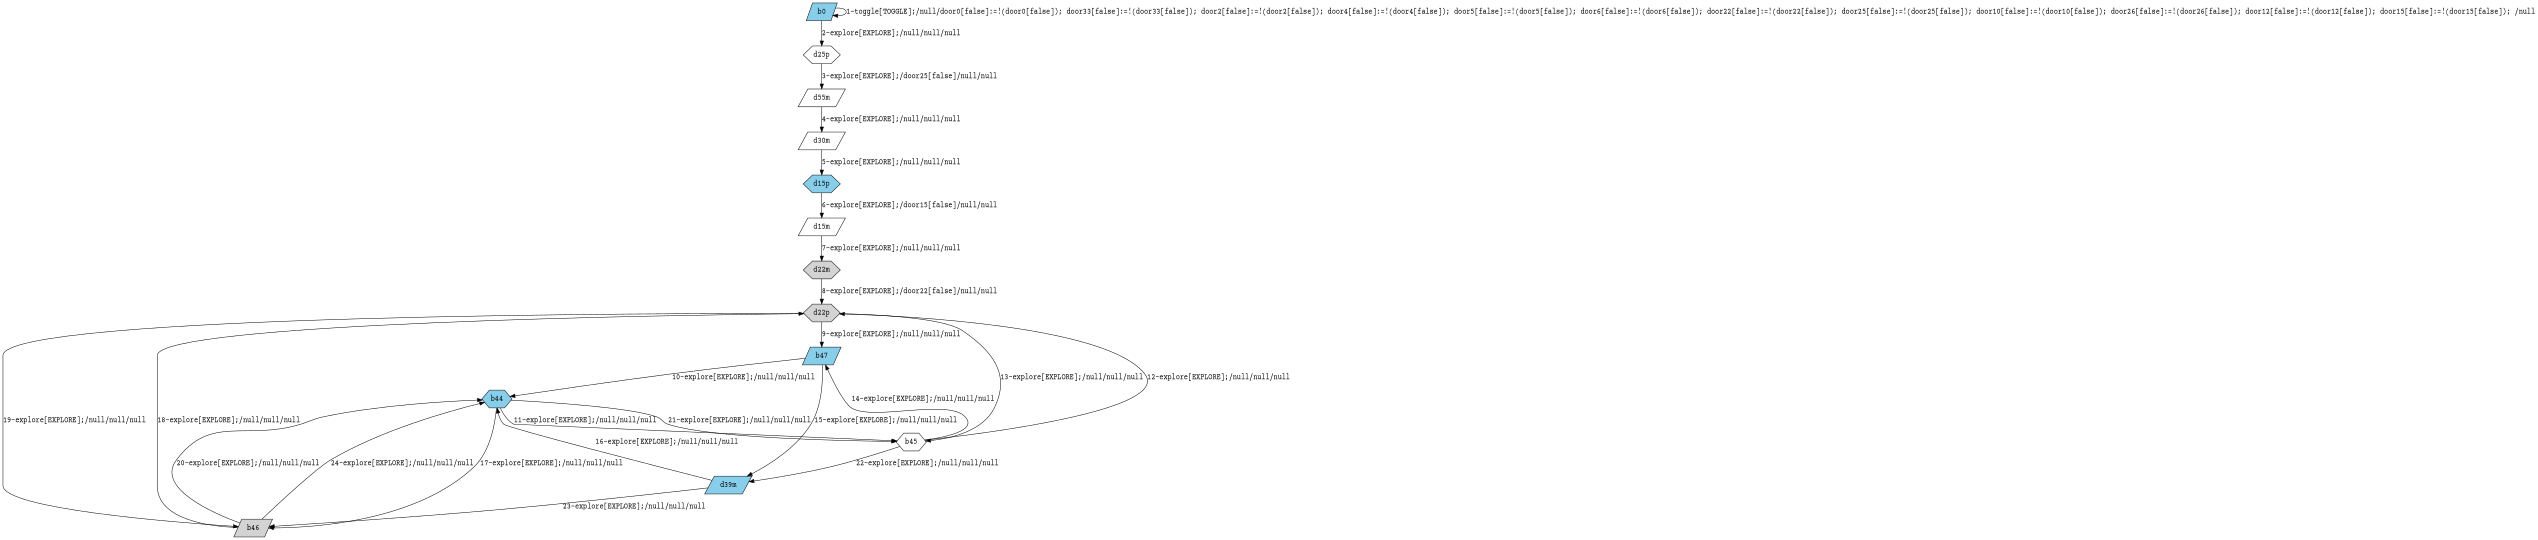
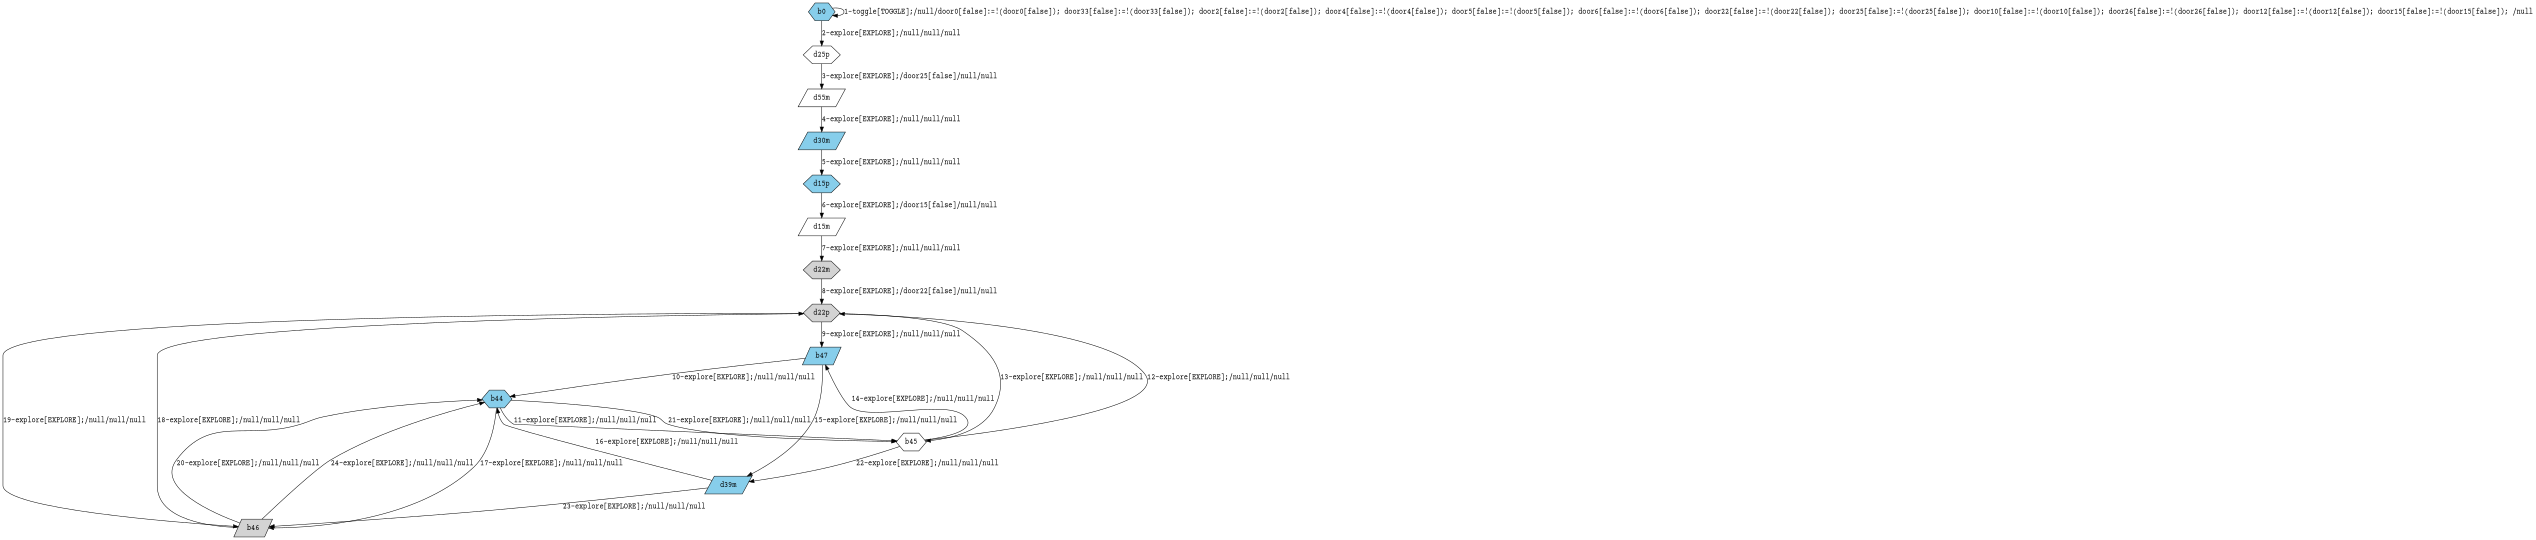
(822, 12) -> (822, 12)
(822, 141) -> (822, 141)
